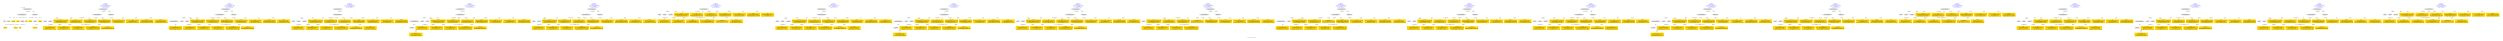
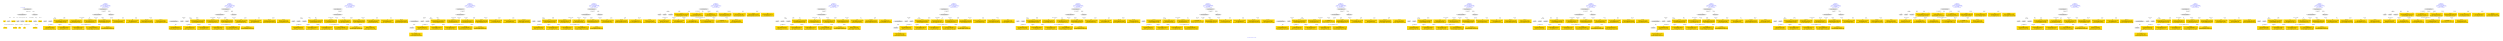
(4, 21) -> (4, 21)
(18, 21) -> (18, 21)
none -> (20, 28)
